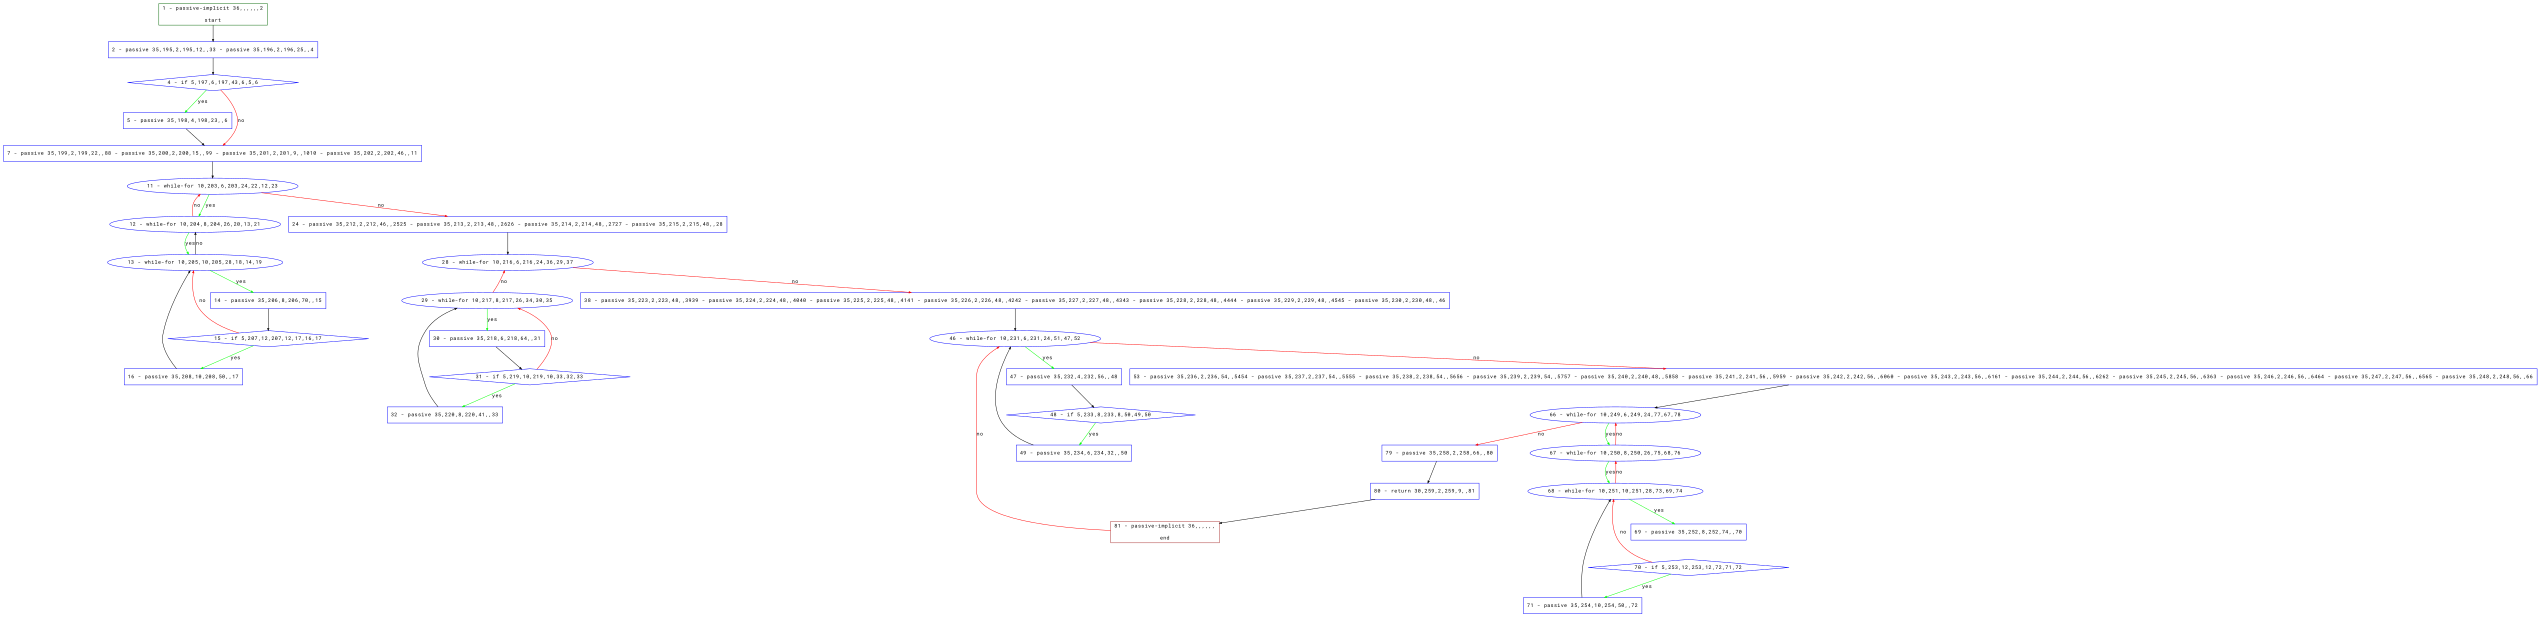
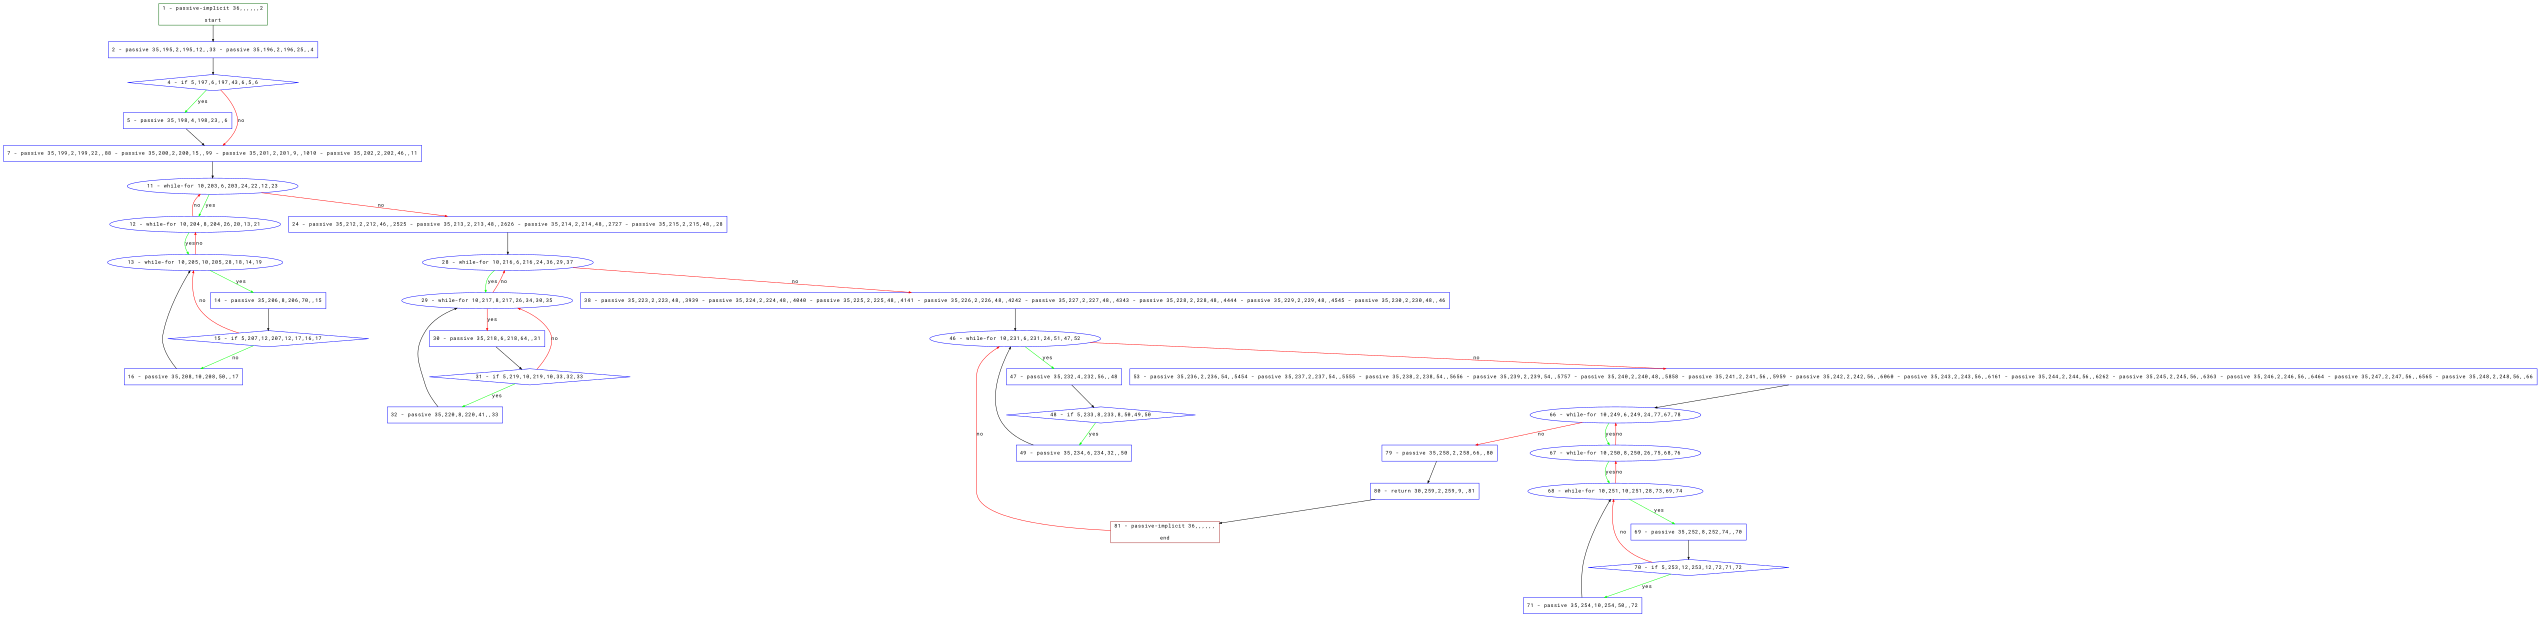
(196, 244) -> (196, 244)
none -> (487, 279)
(487, 318) -> (487, 318)
(236, 358) -> (236, 358)
none -> (1689, 549)
